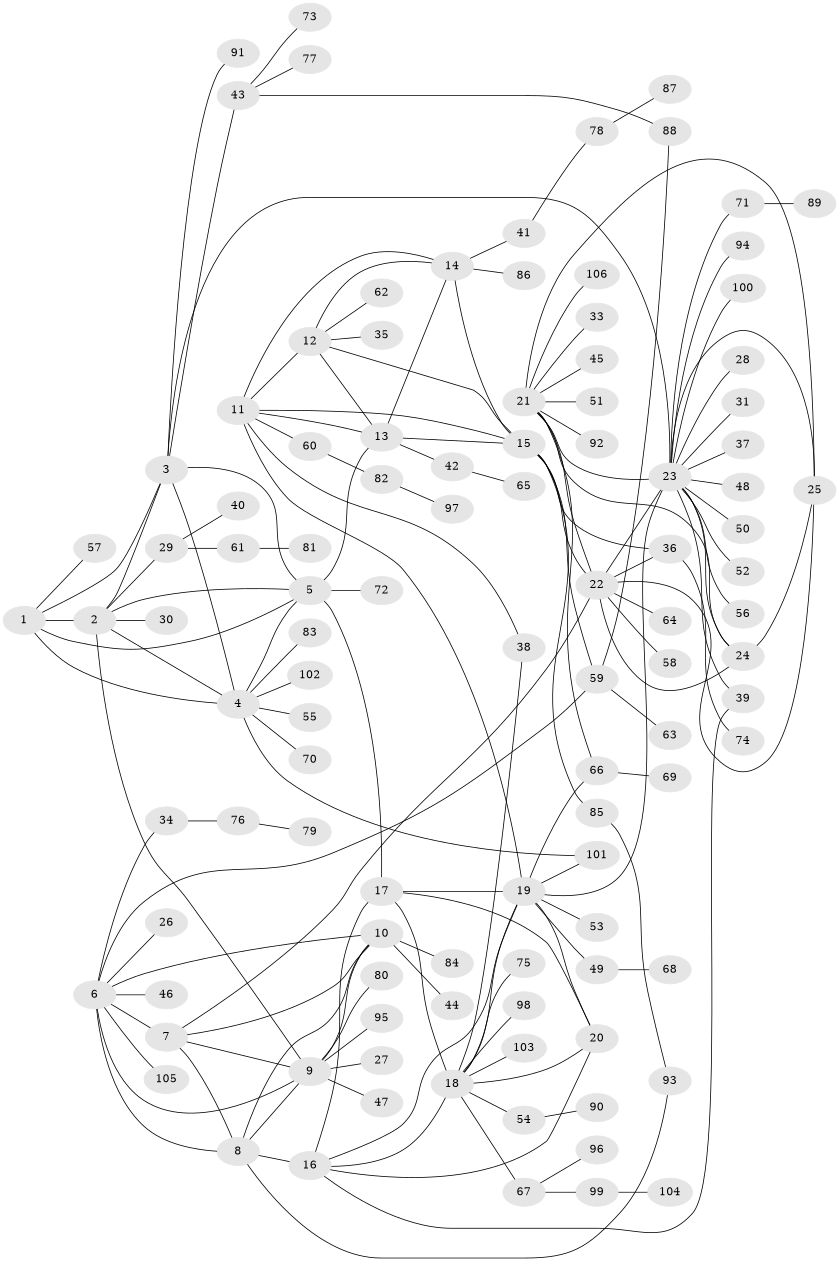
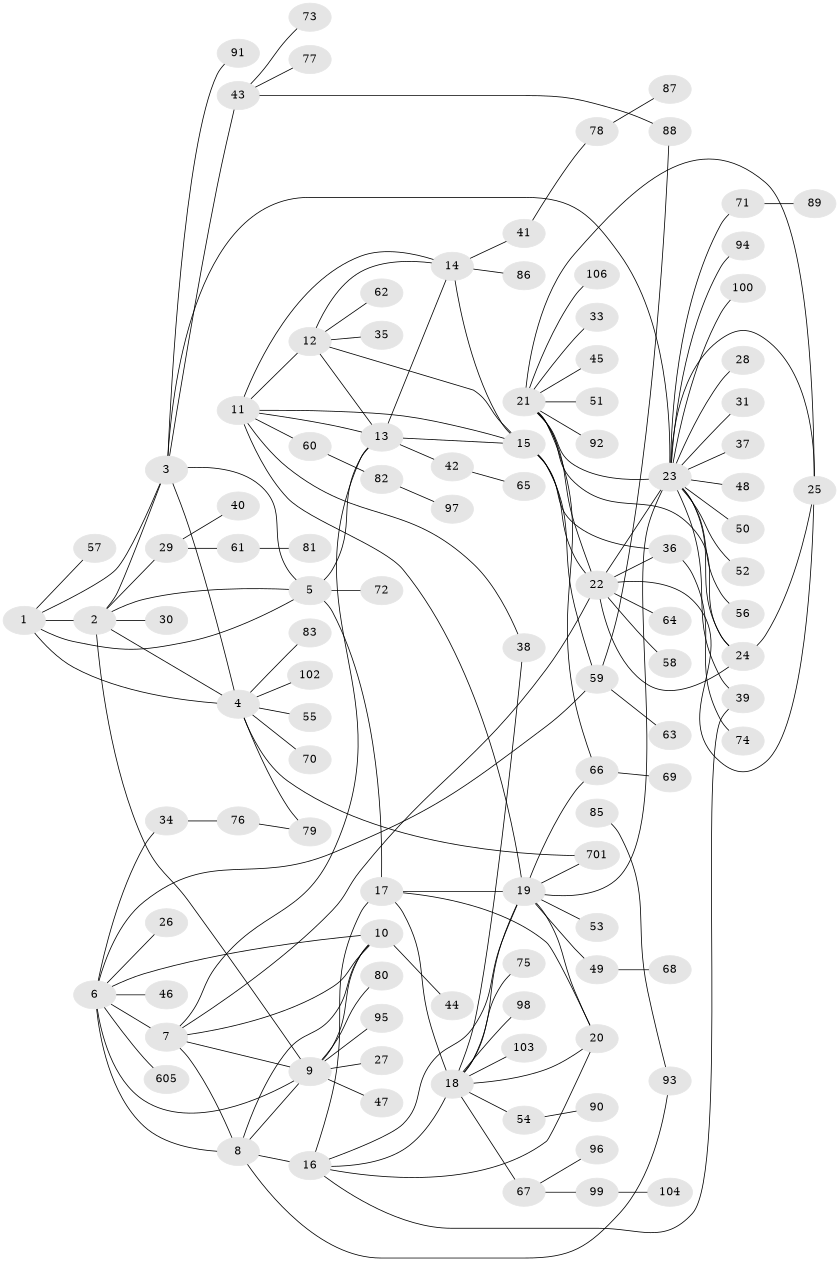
(561, 629) -> none
(270, 645) -> (267, 771)
none -> (356, 766)
(597, 855) -> (597, 855)
(452, 964) -> none
(167, 1079) -> (167, 1079)
